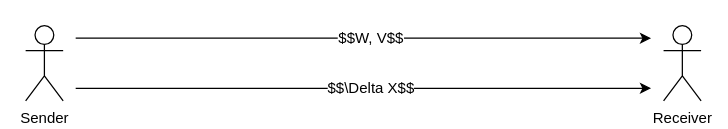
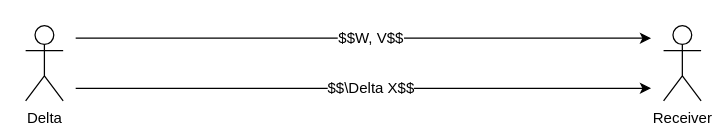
(45, 118) -> (45, 118)
